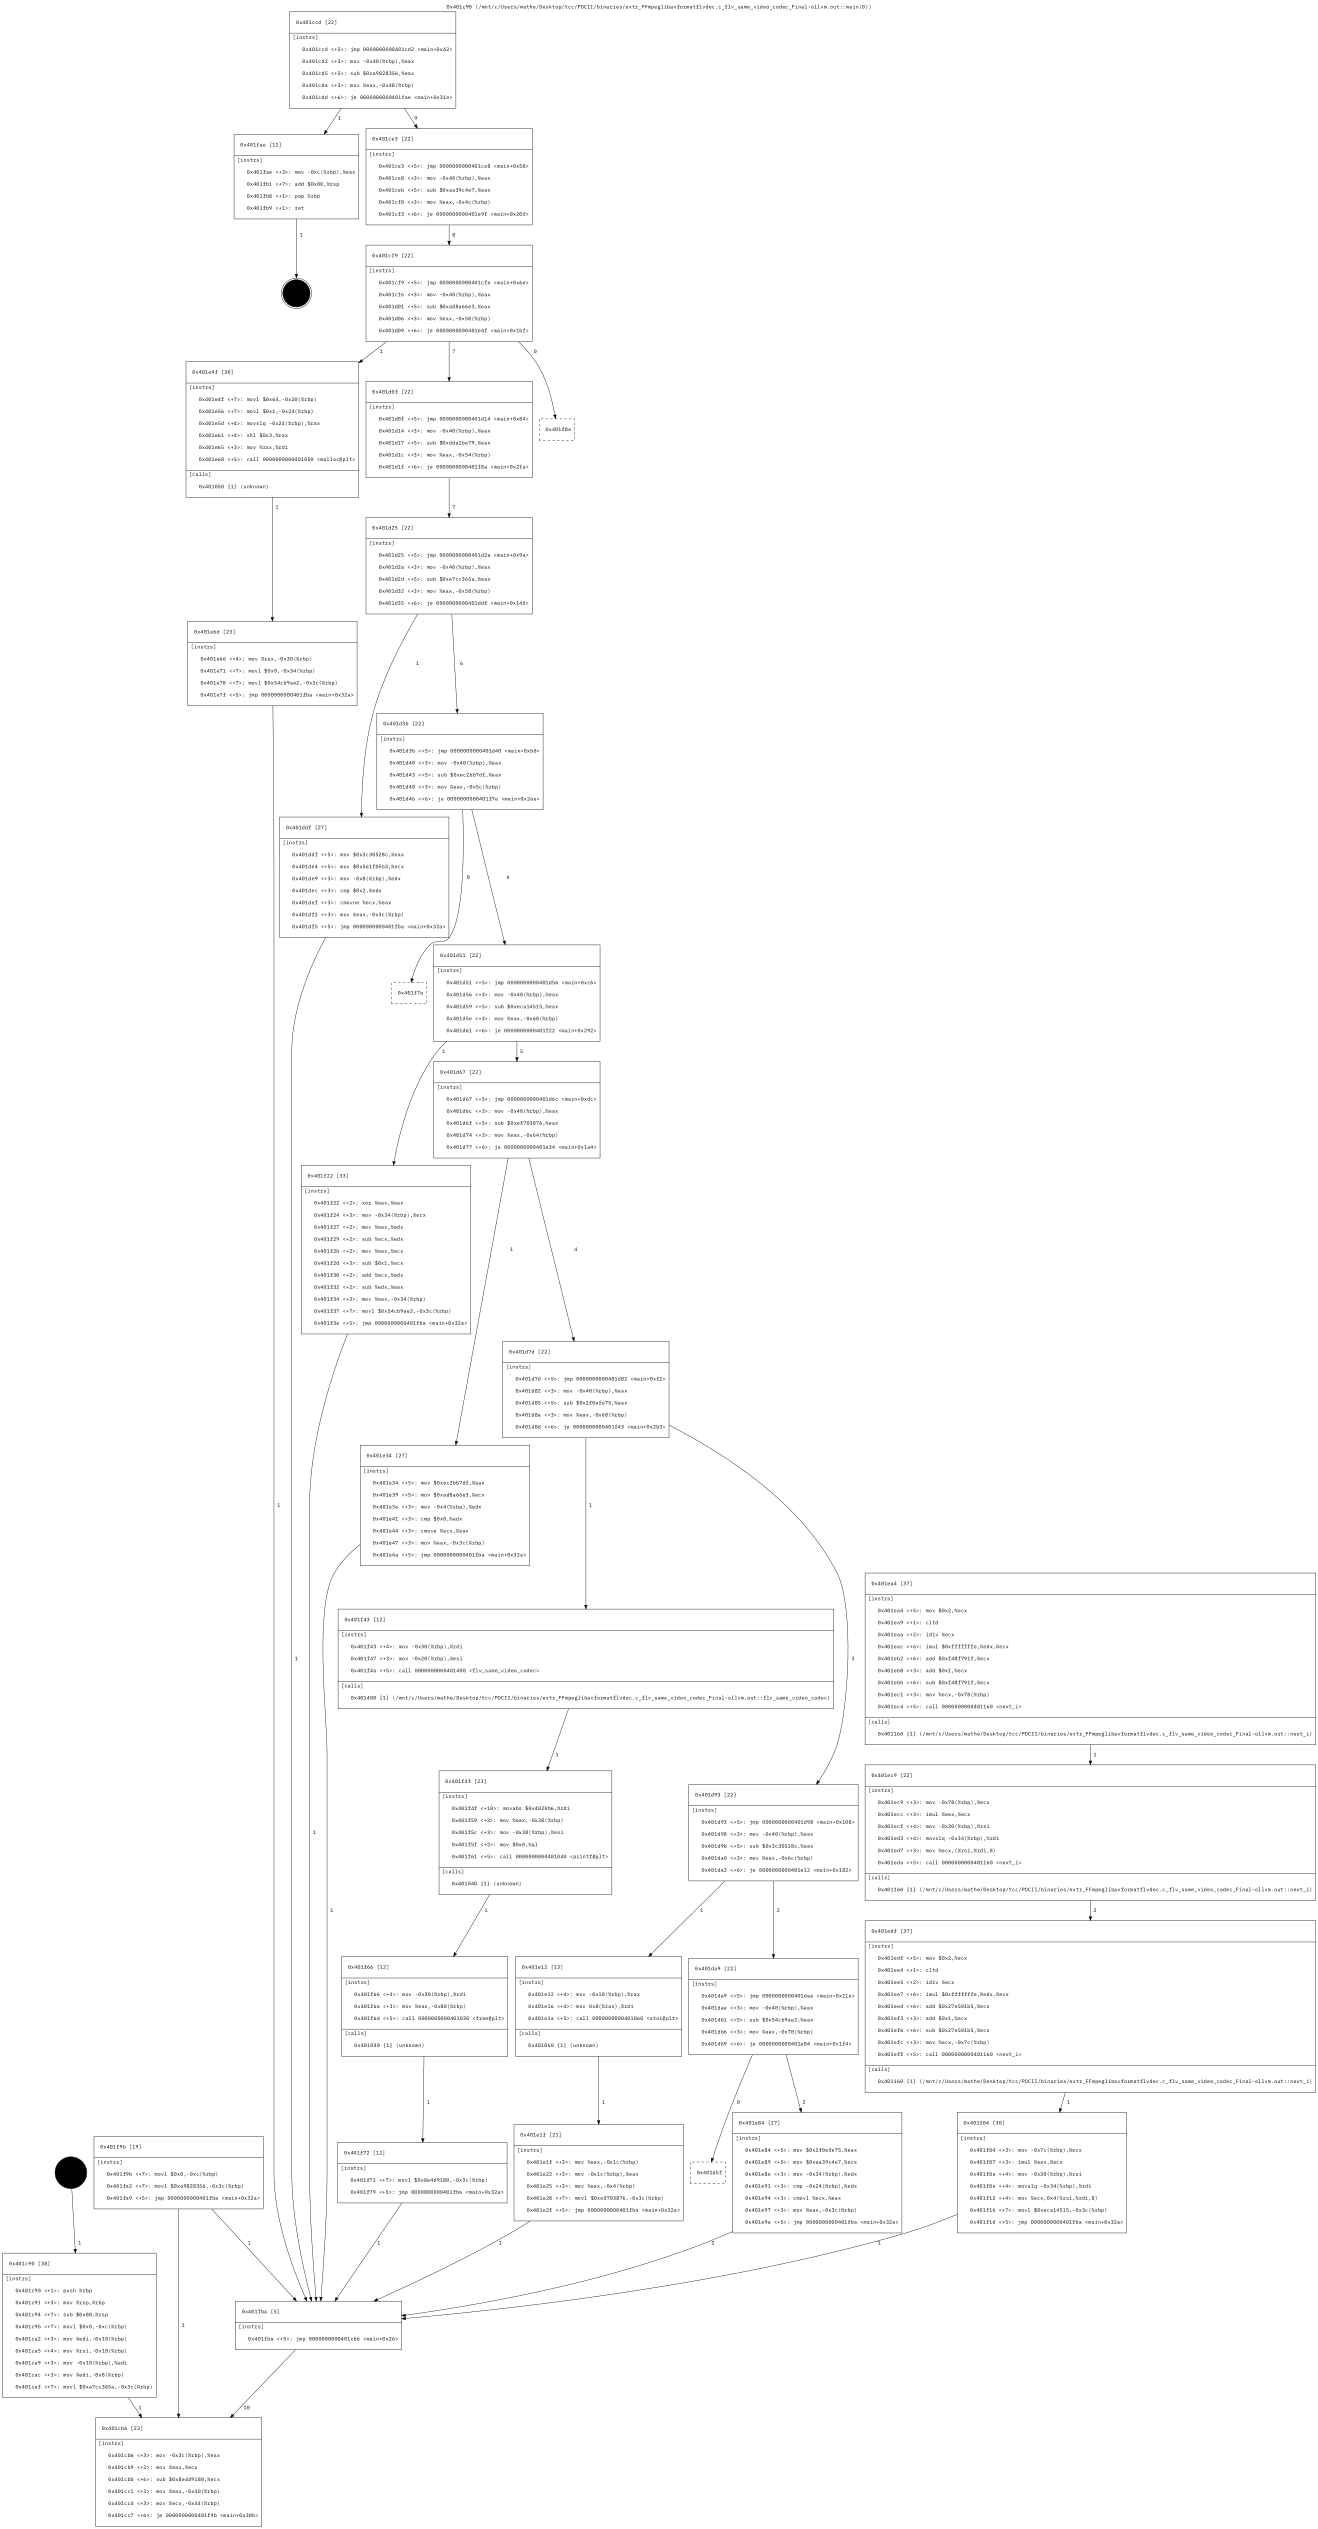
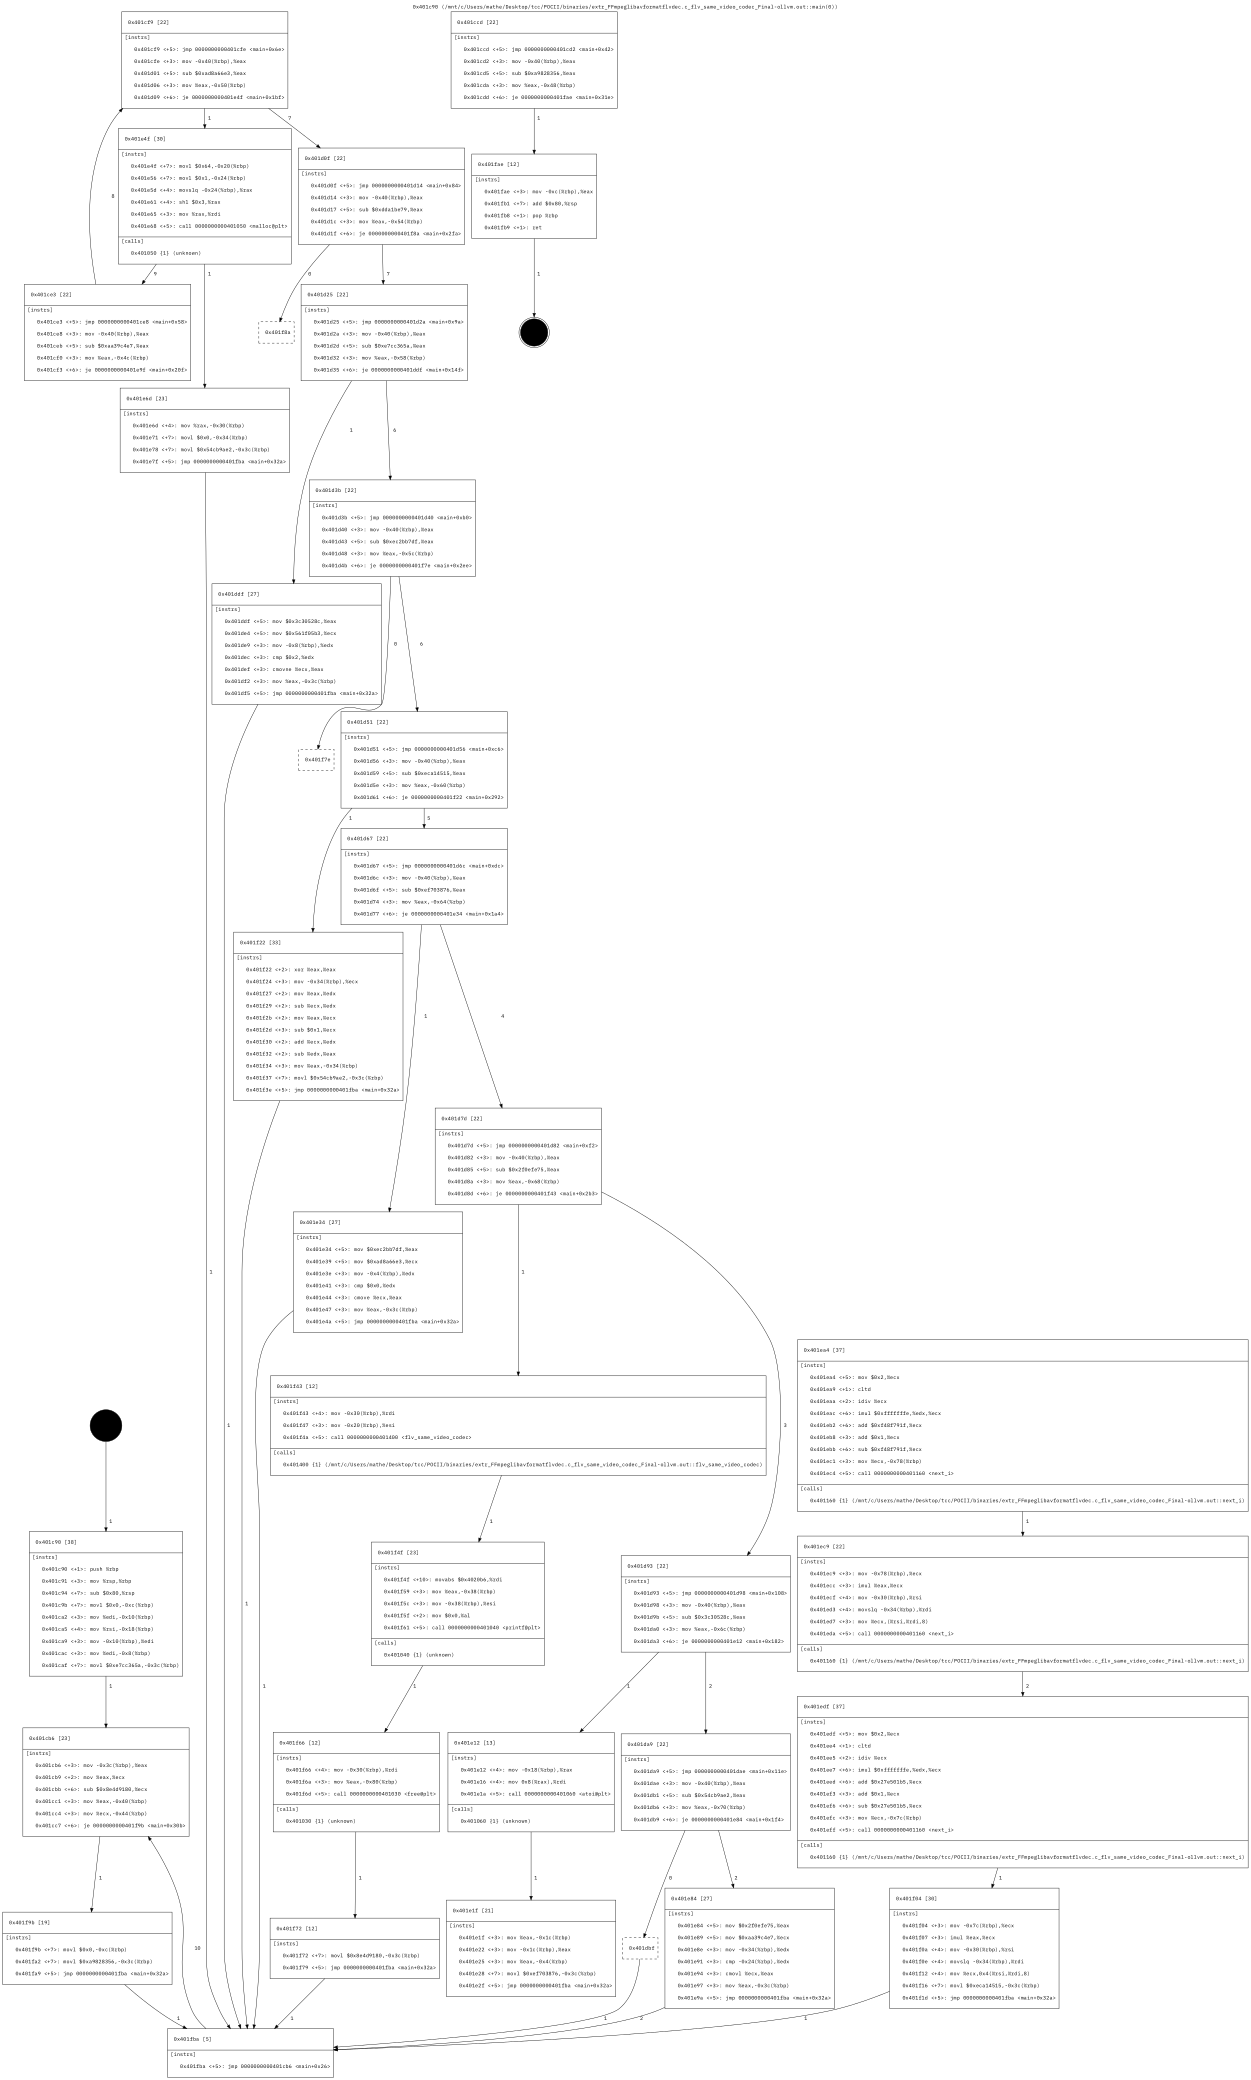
(410, 117) -> (150, 273)
(543, 375) -> (301, 279)
(455, 2263) -> (507, 2032)
(179, 2311) -> (96, 1872)
